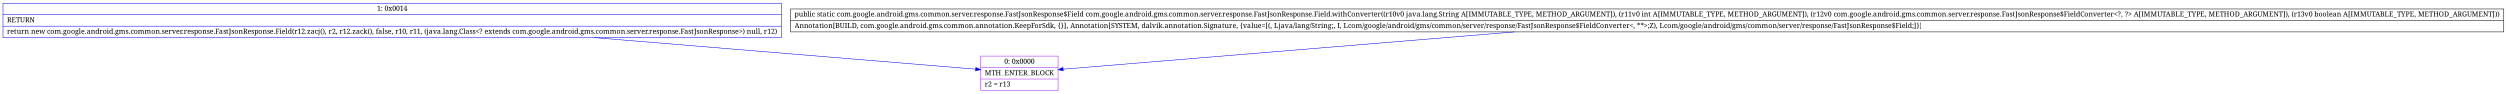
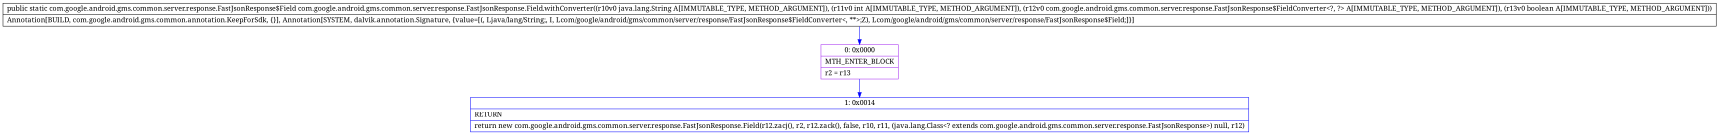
(785, 53) -> (860, 86)
